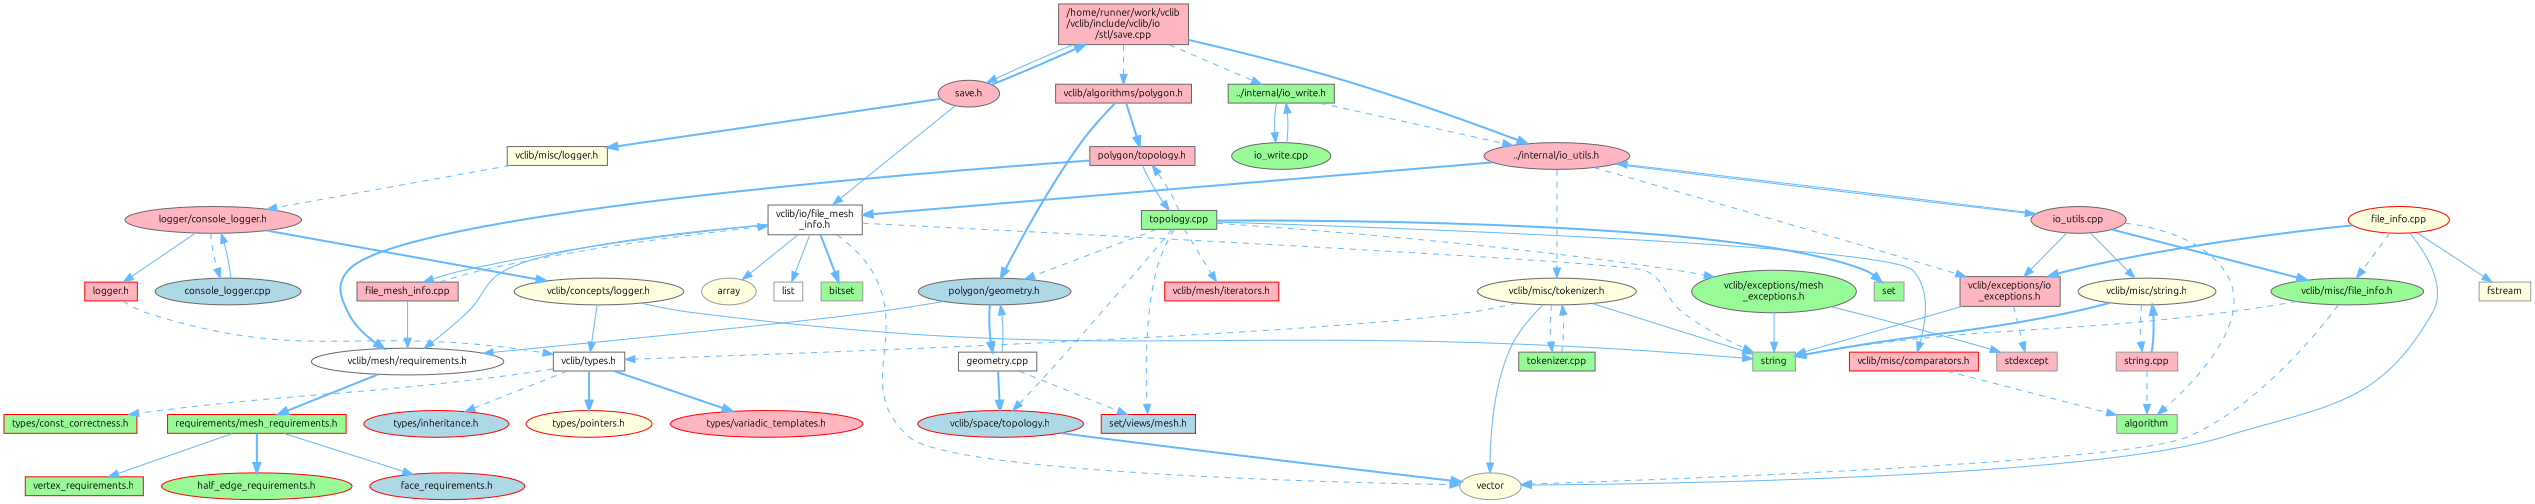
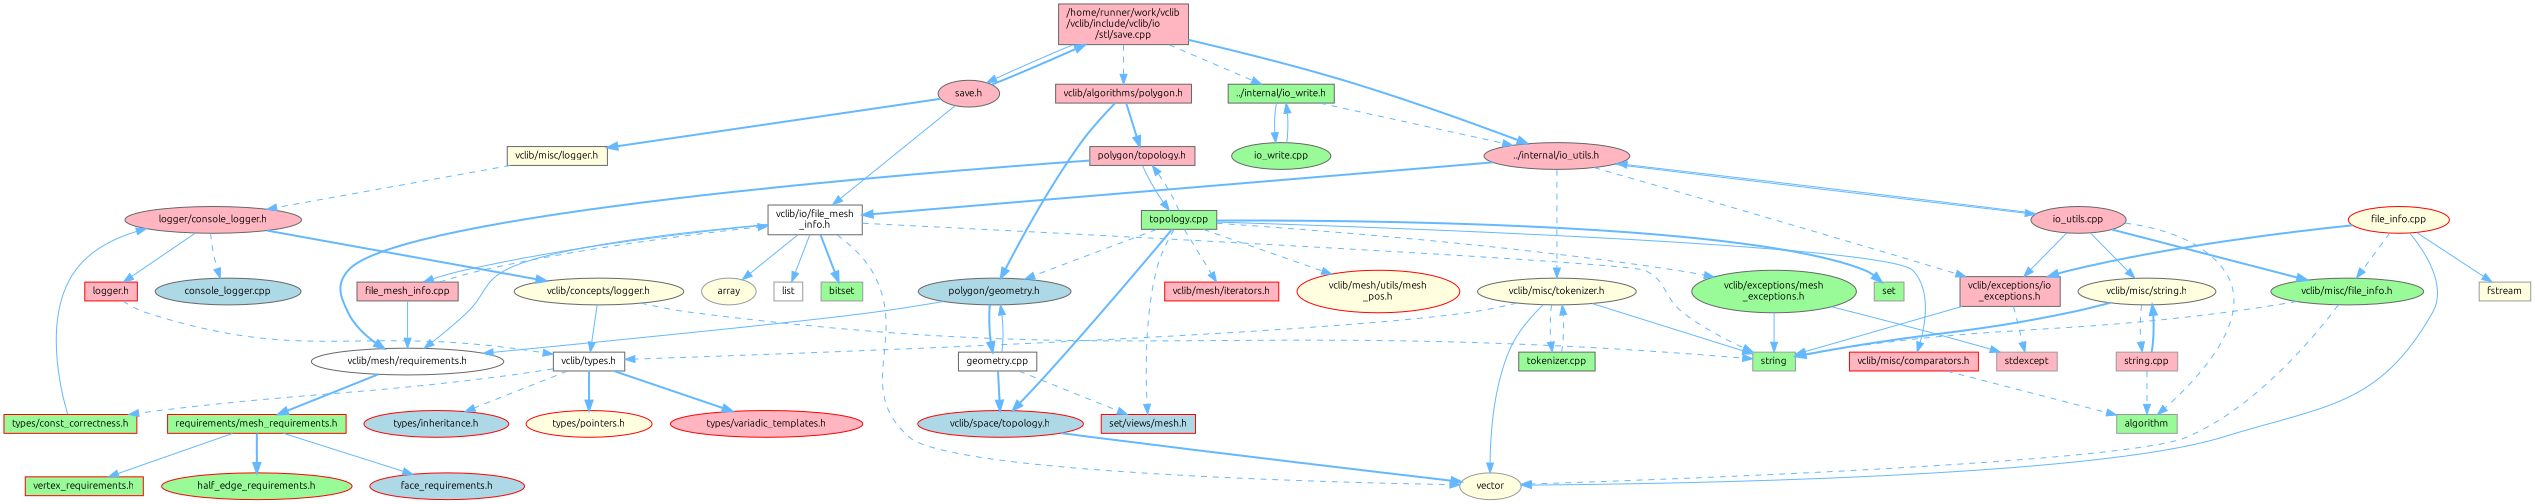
(228, 260) -> (61, 304)
none -> (1378, 292)
(1097, 317) -> (1097, 317)
(1218, 341) -> (1218, 341)
